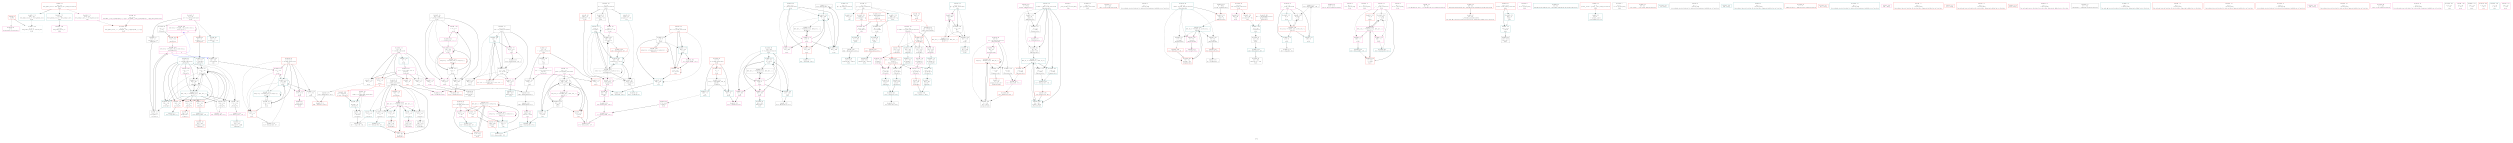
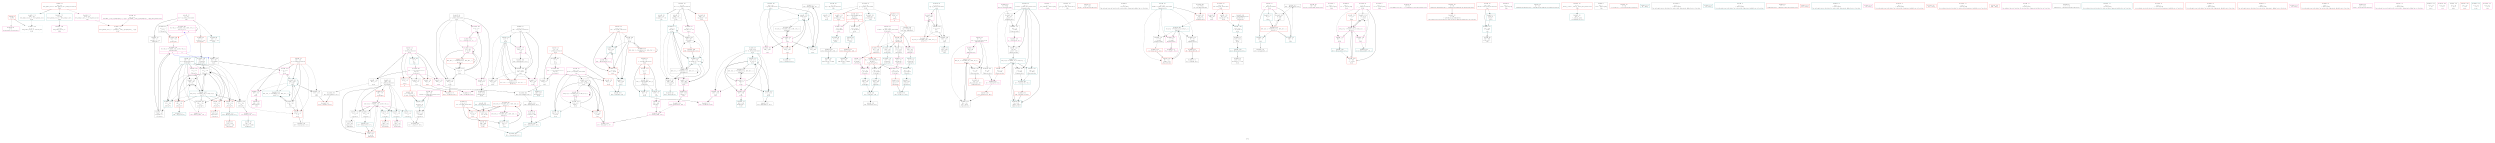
(461, 114) -> none
